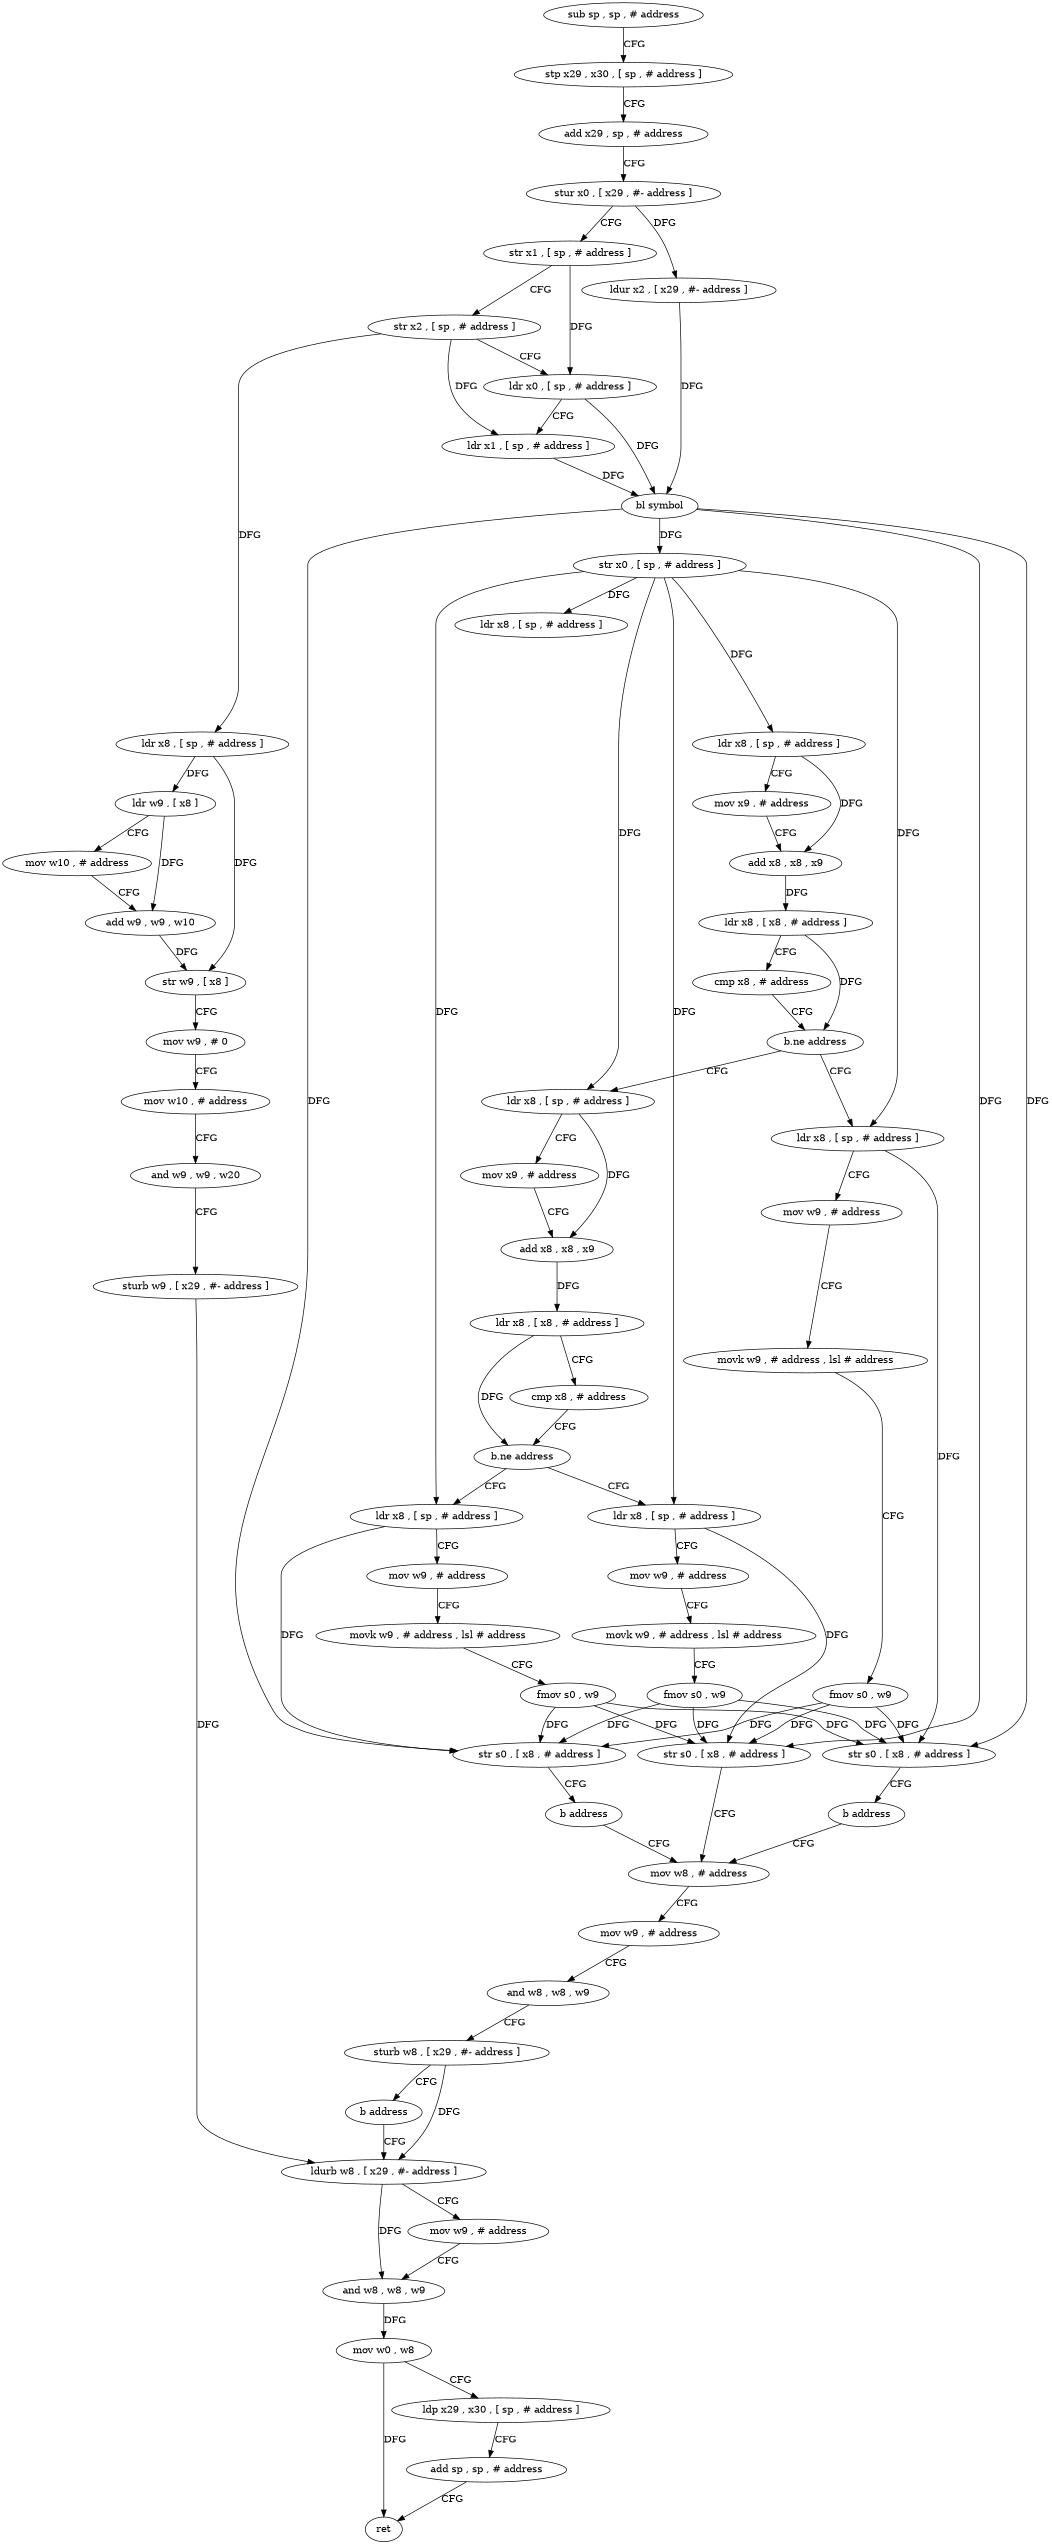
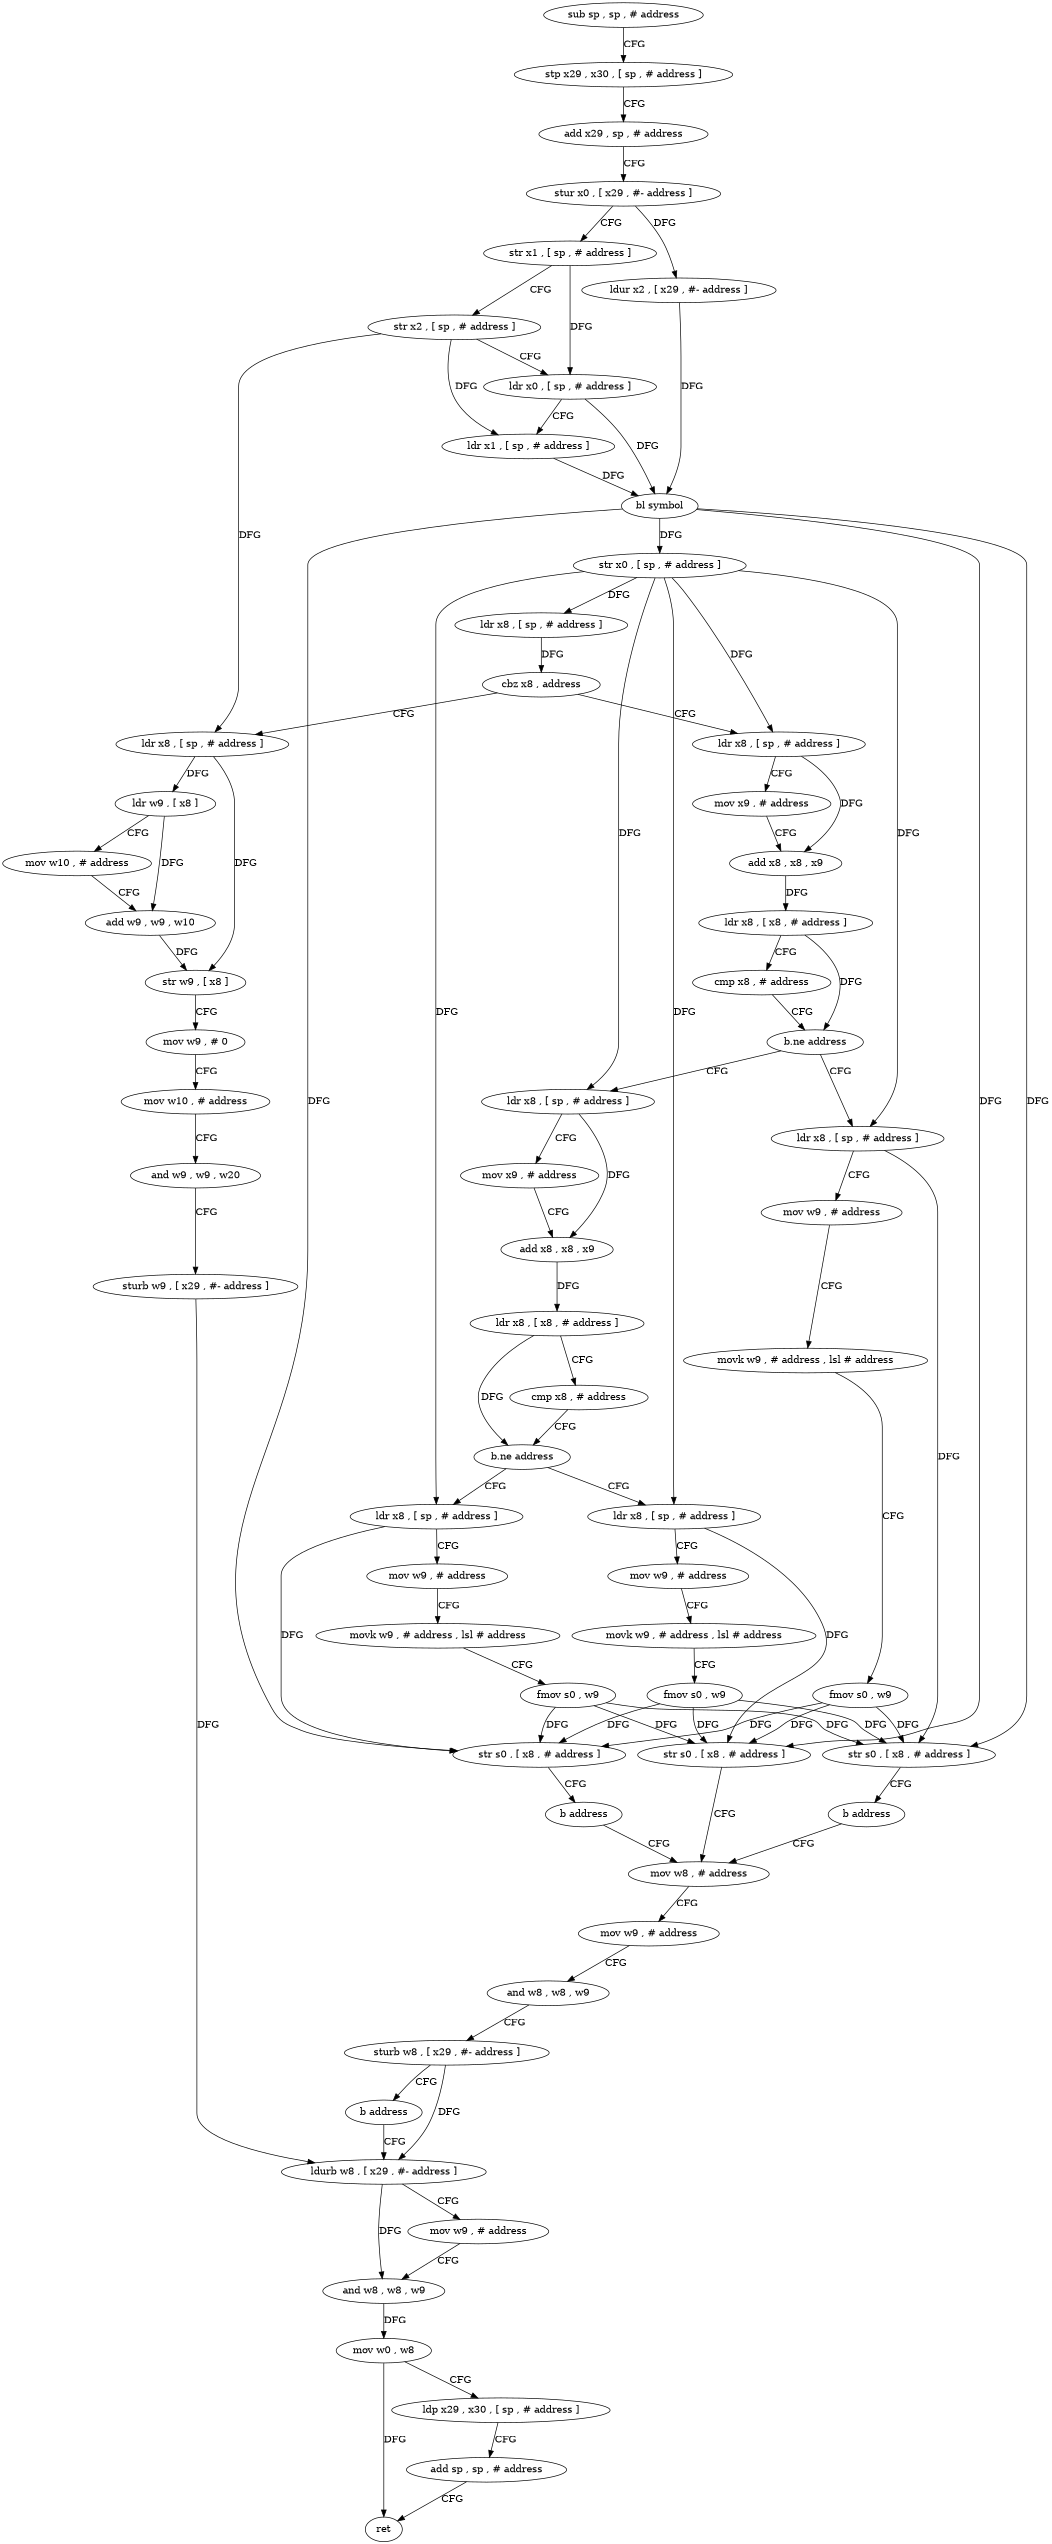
none -> (541, 685)
